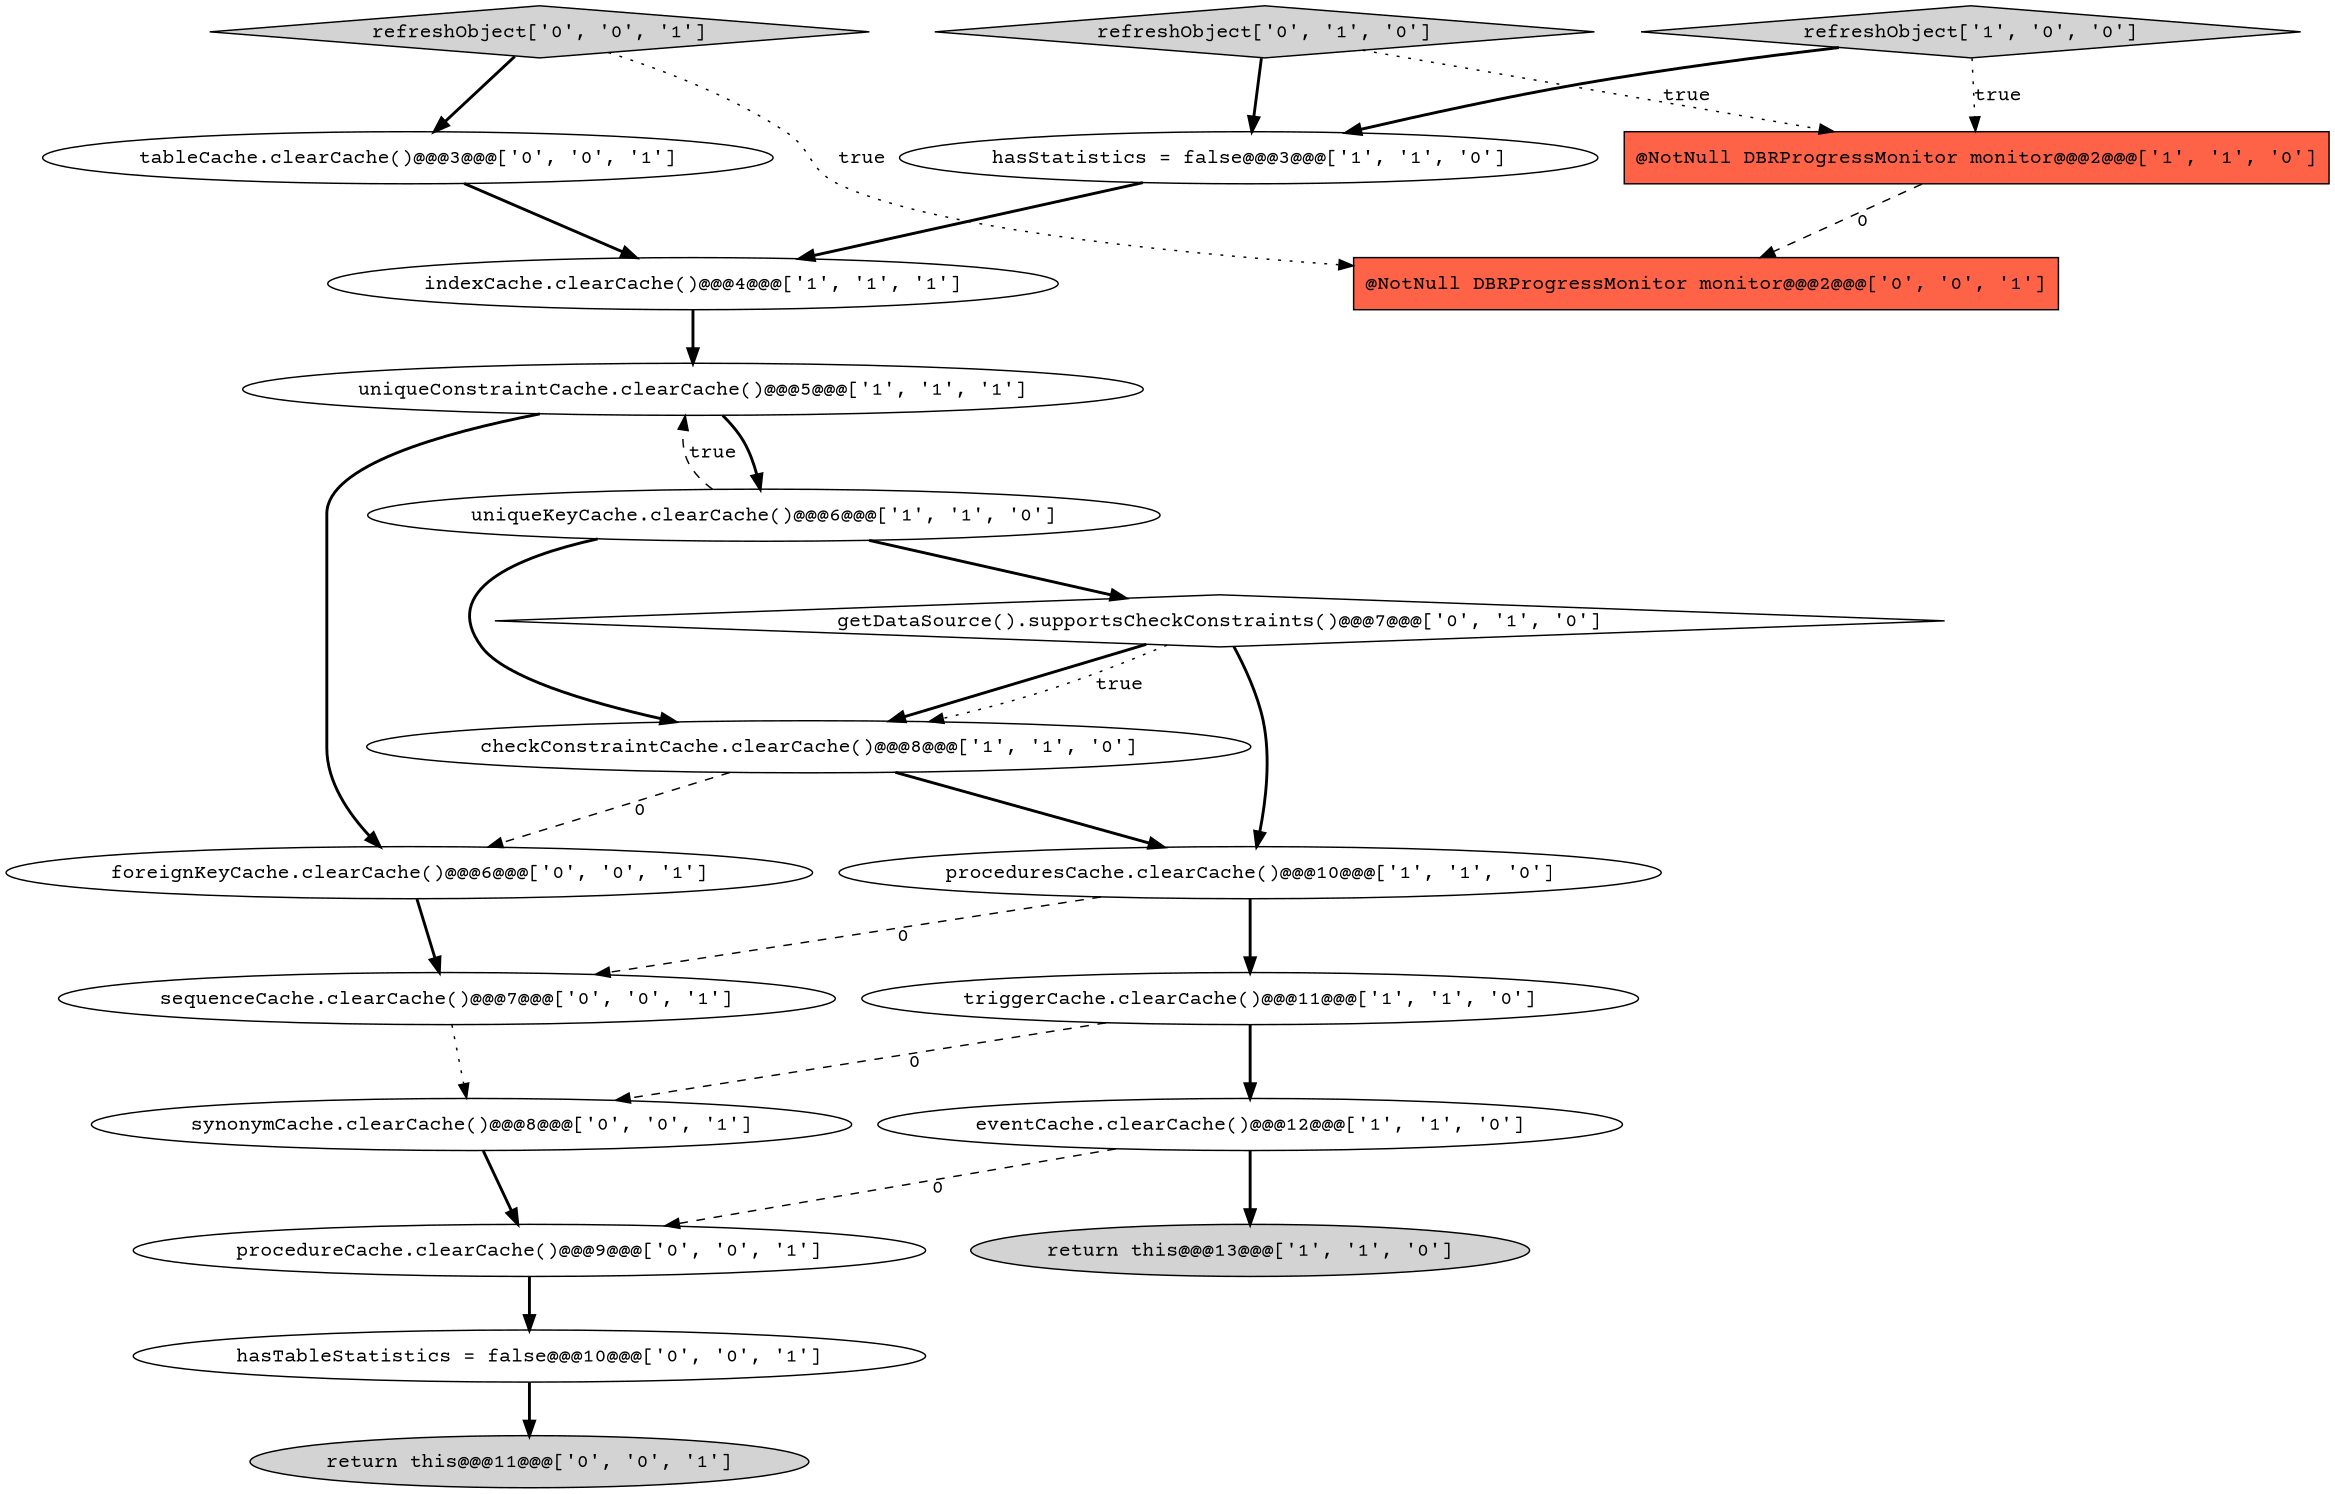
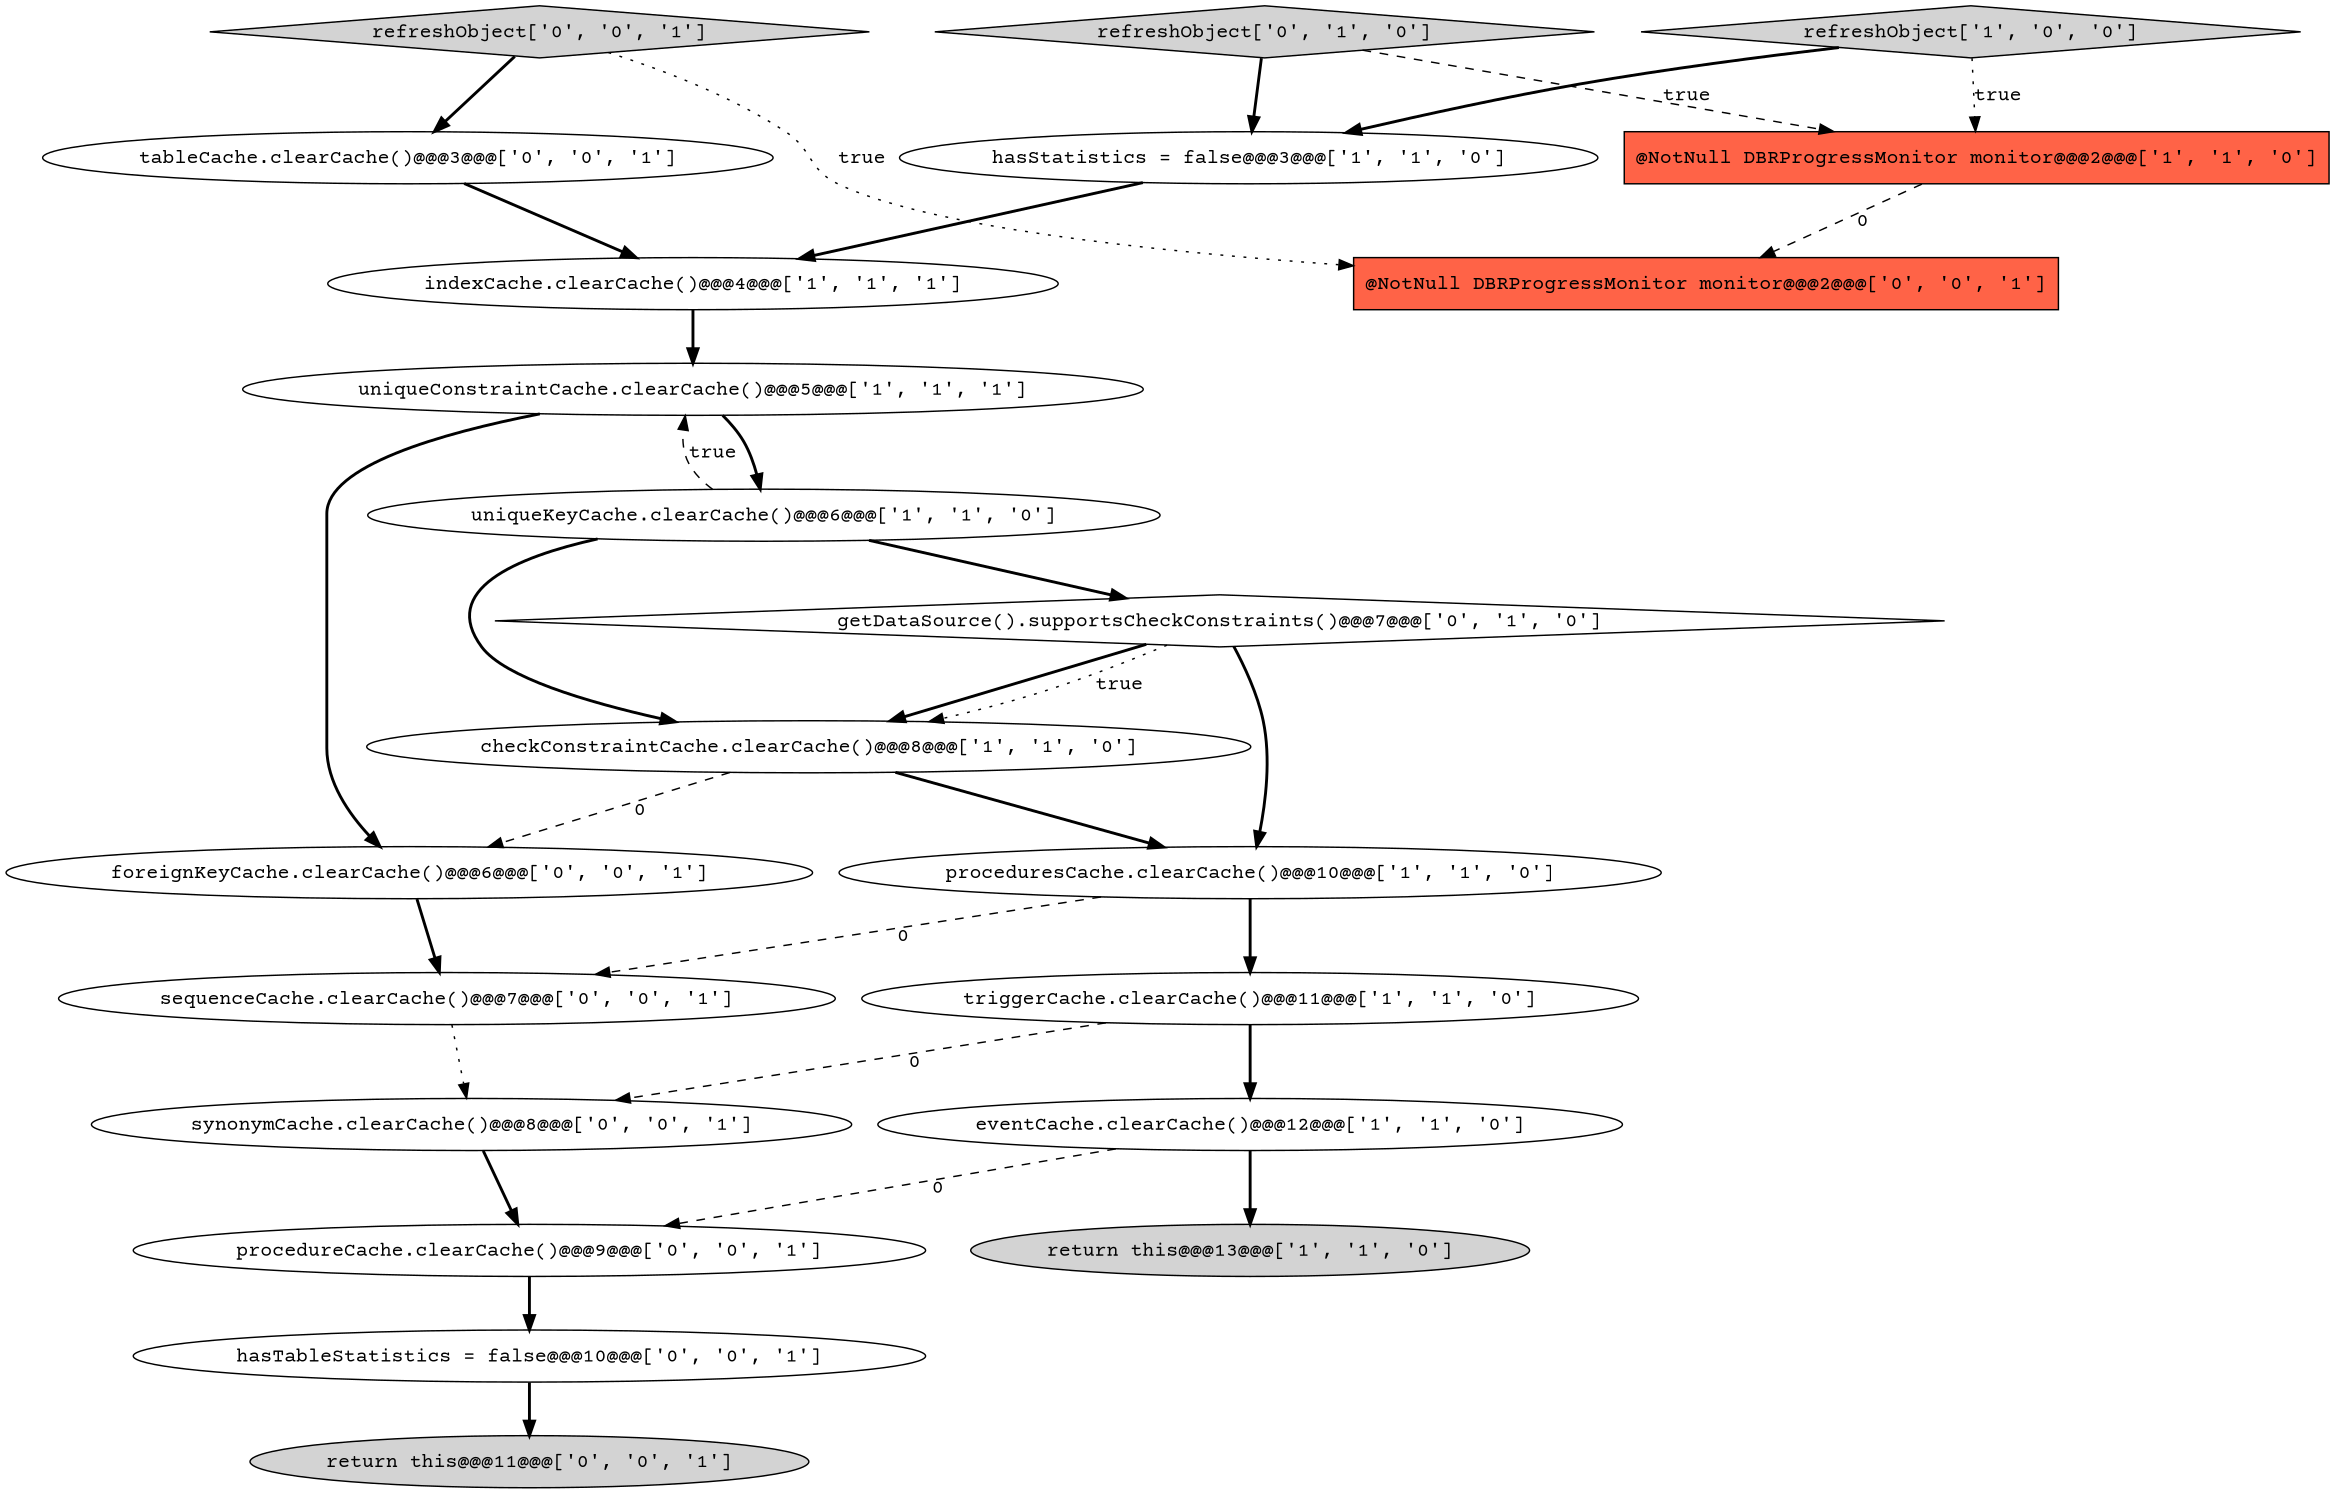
(1602, 92) -> (1602, 92)
